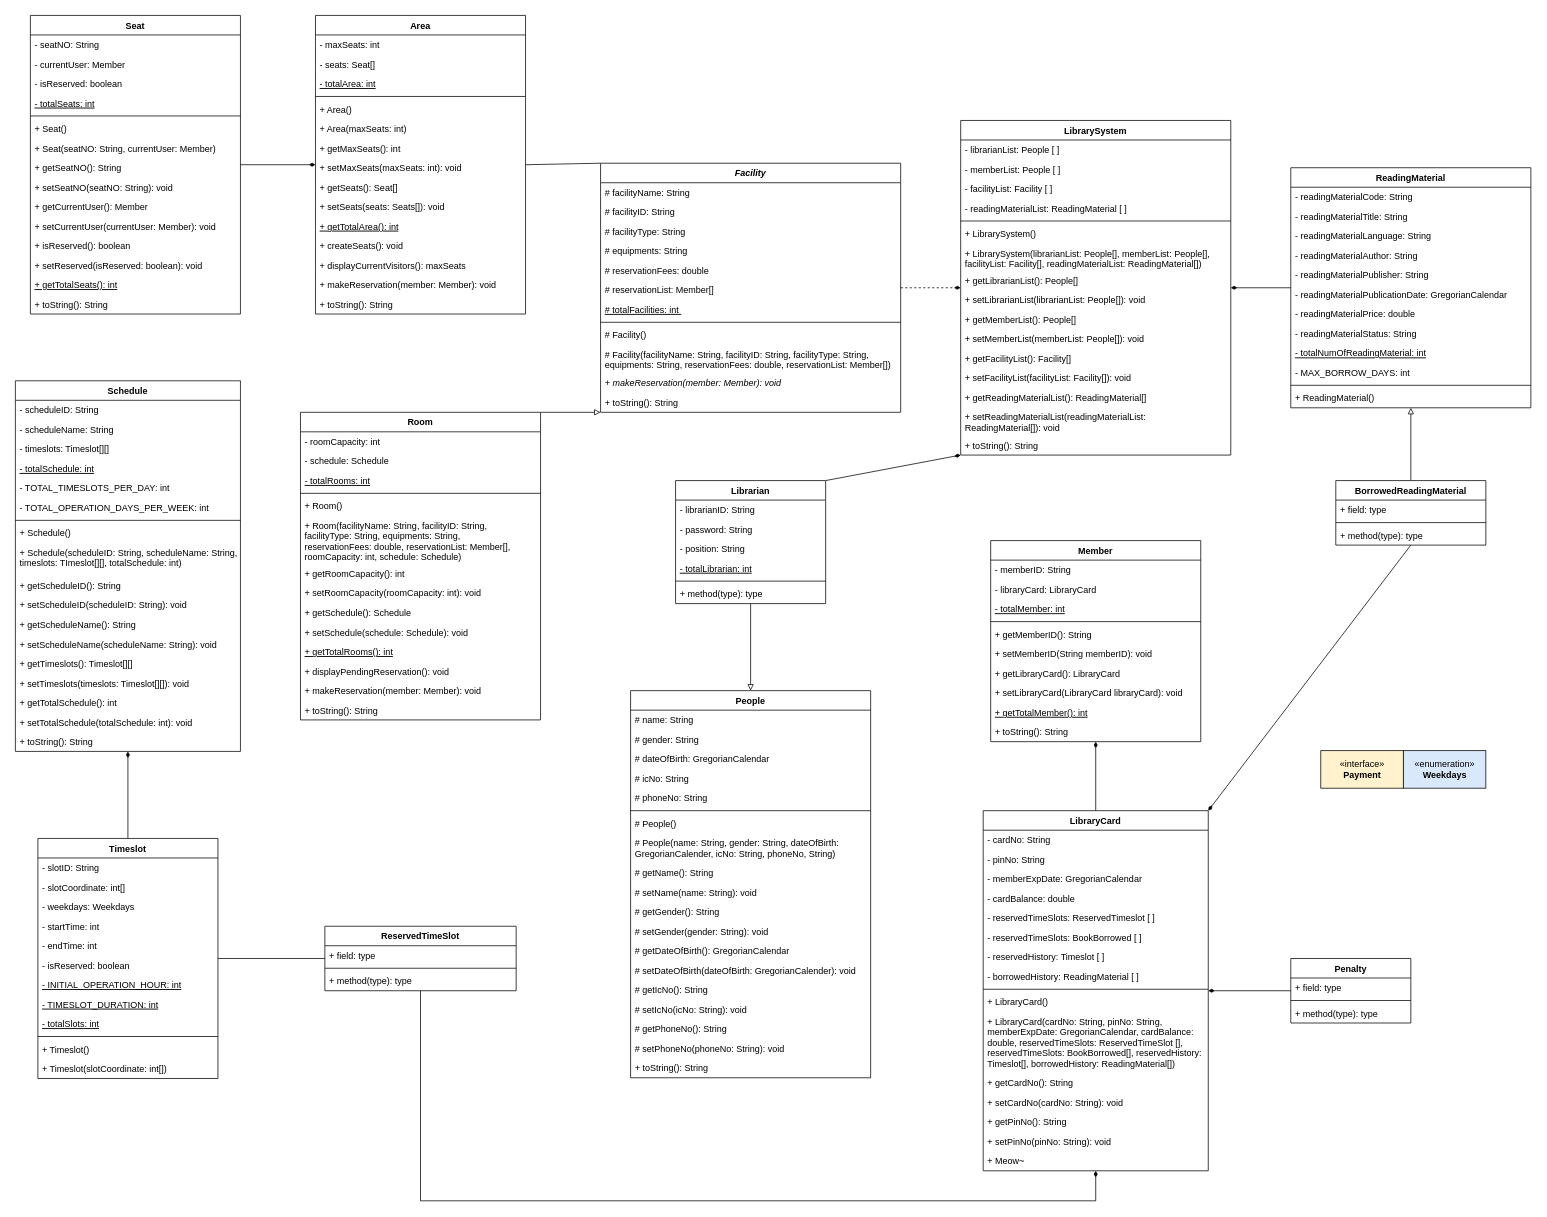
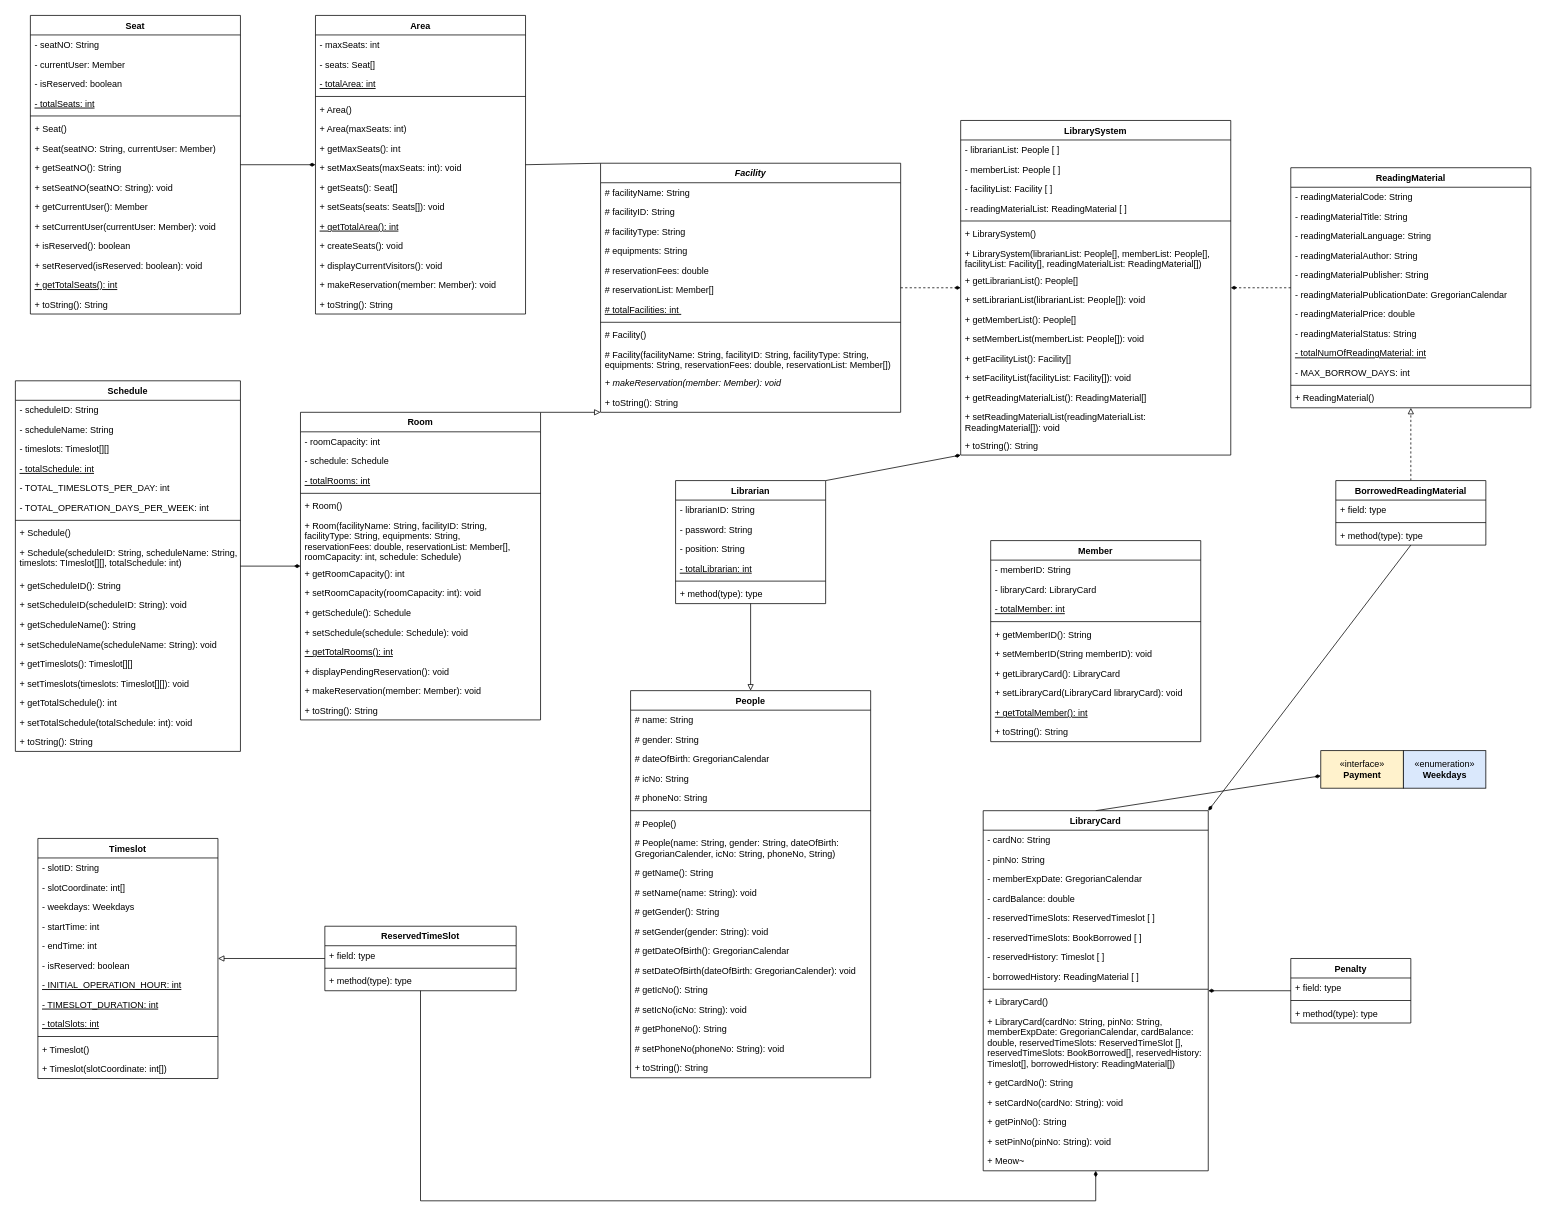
(402, 266) -> (391, 266)
(1262, 288) -> (1262, 288)
(1410, 447) -> (1410, 447)
none -> (293, 566)
(128, 758) -> none
(1095, 779) -> (1204, 793)
(223, 958) -> (225, 958)
